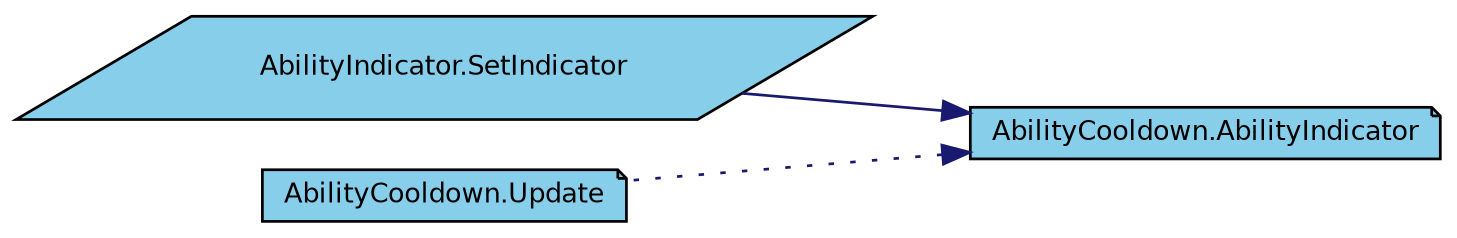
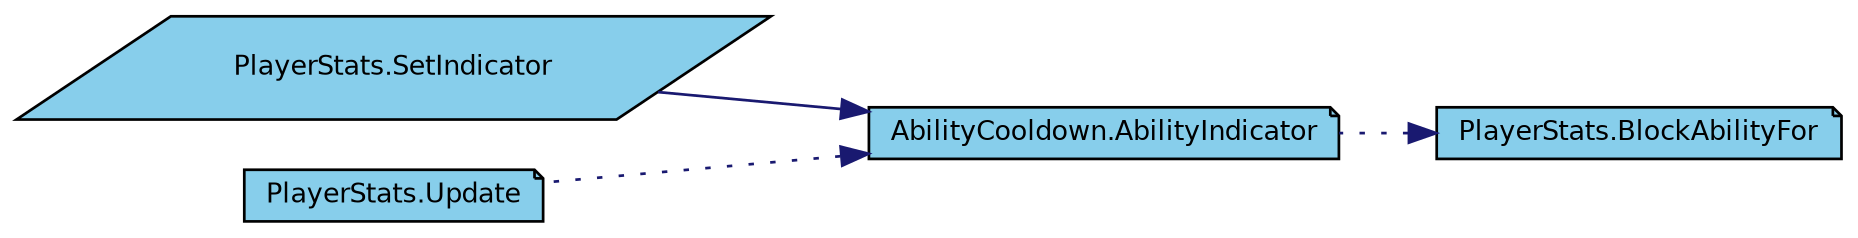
(444, 68) -> (394, 68)
none -> (1639, 133)
(444, 196) -> (394, 196)
